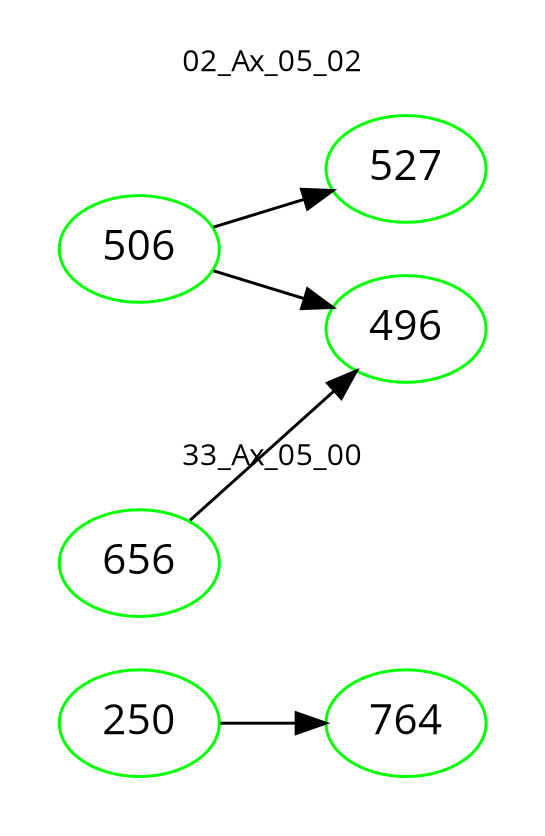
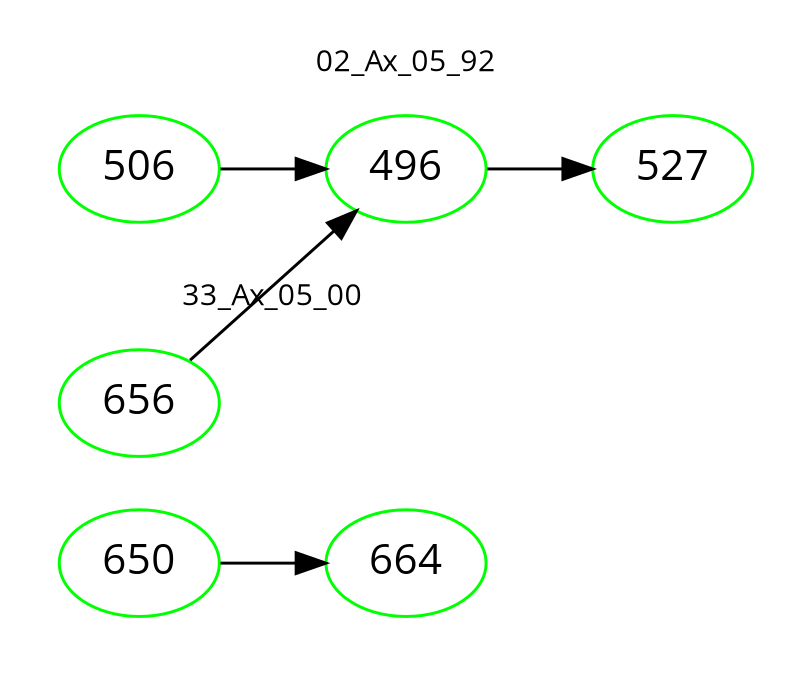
(273, 64) -> (406, 64)
(259, 213) -> (525, 169)
(139, 723) -> (139, 563)
(406, 723) -> (406, 563)
